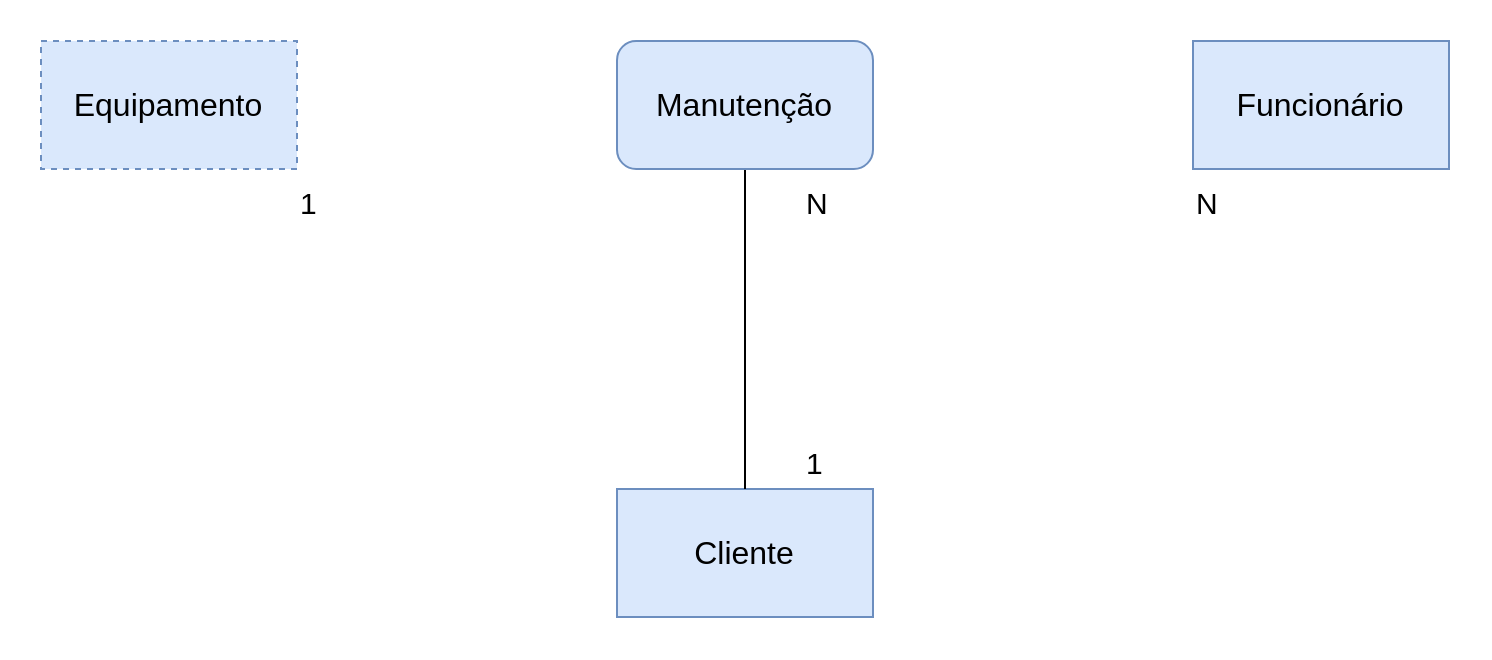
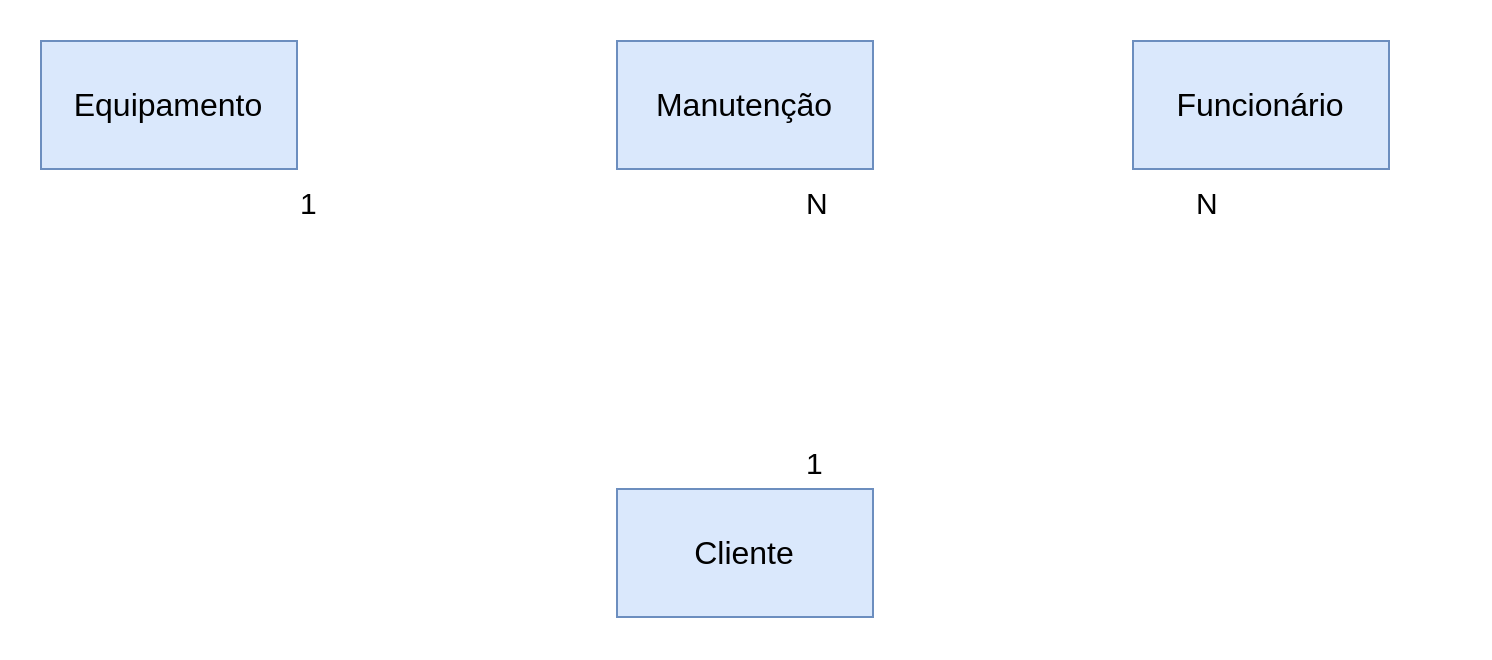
(169, 105) -> (169, 105)
(745, 105) -> (745, 105)
(1321, 105) -> (1261, 105)
(745, 329) -> none
